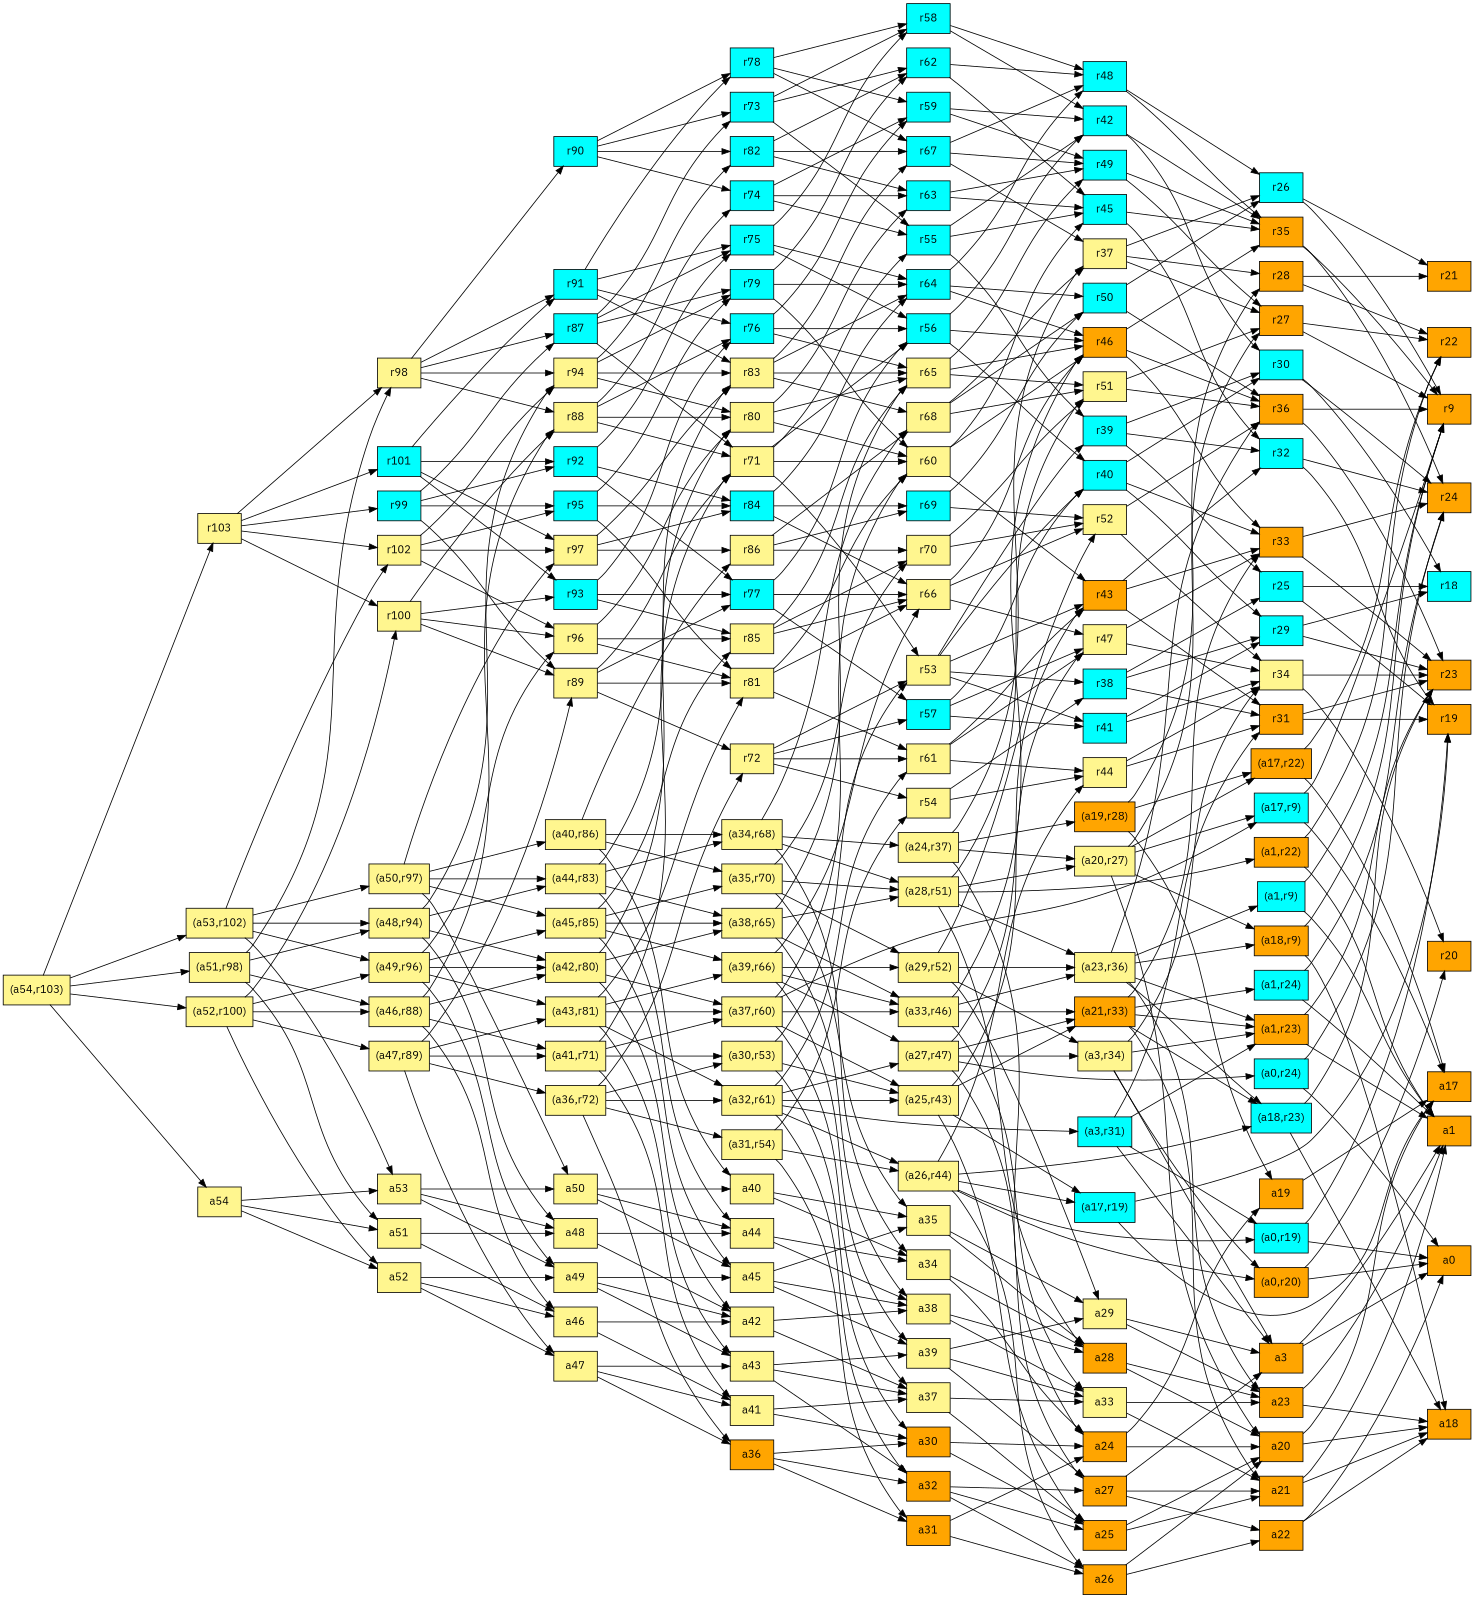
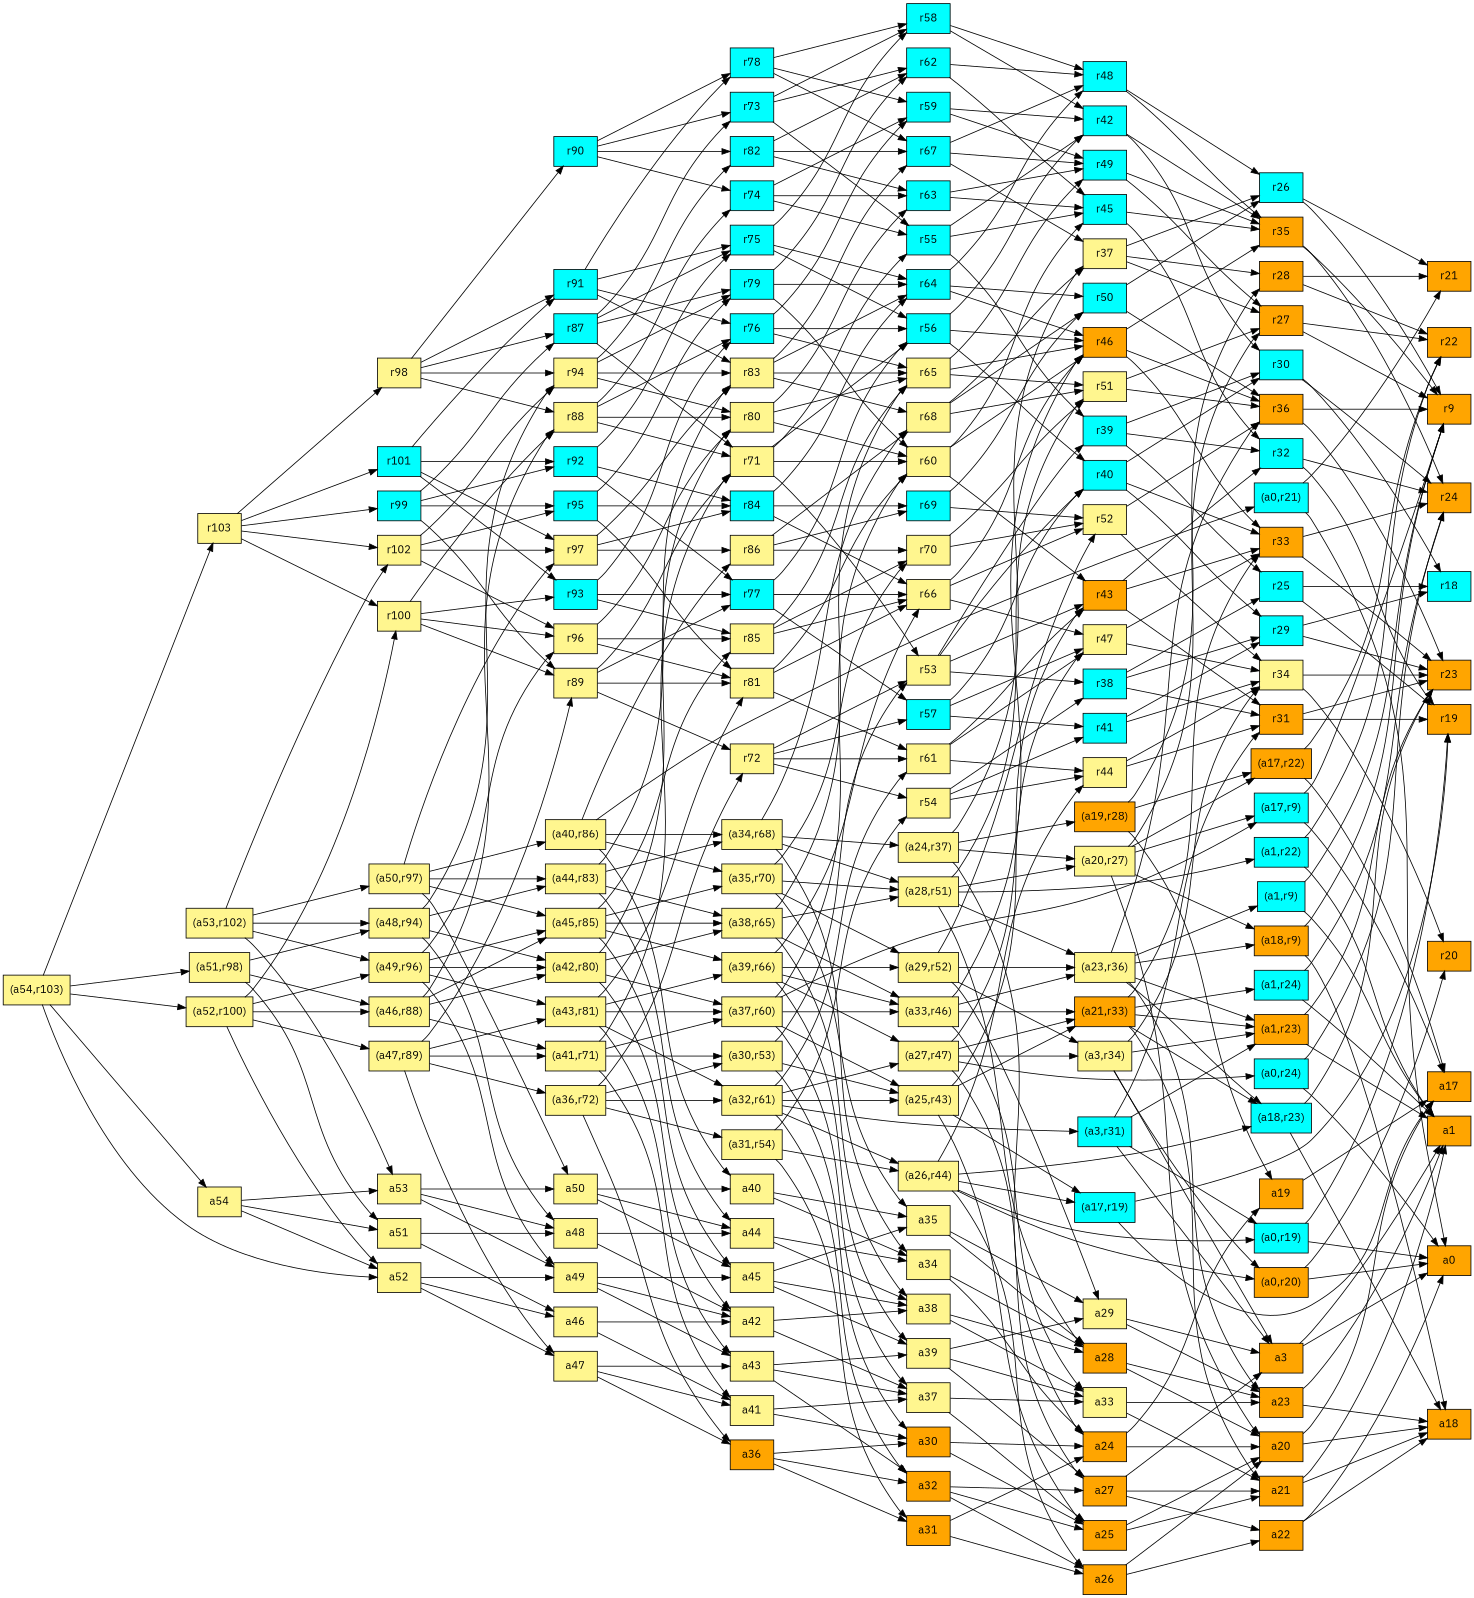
none -> (1281, 498)
(333, 680) -> none
(1041, 707) -> (994, 775)
(1281, 852) -> (1281, 852)
(124, 958) -> (158, 1201)
(487, 1164) -> (498, 962)
